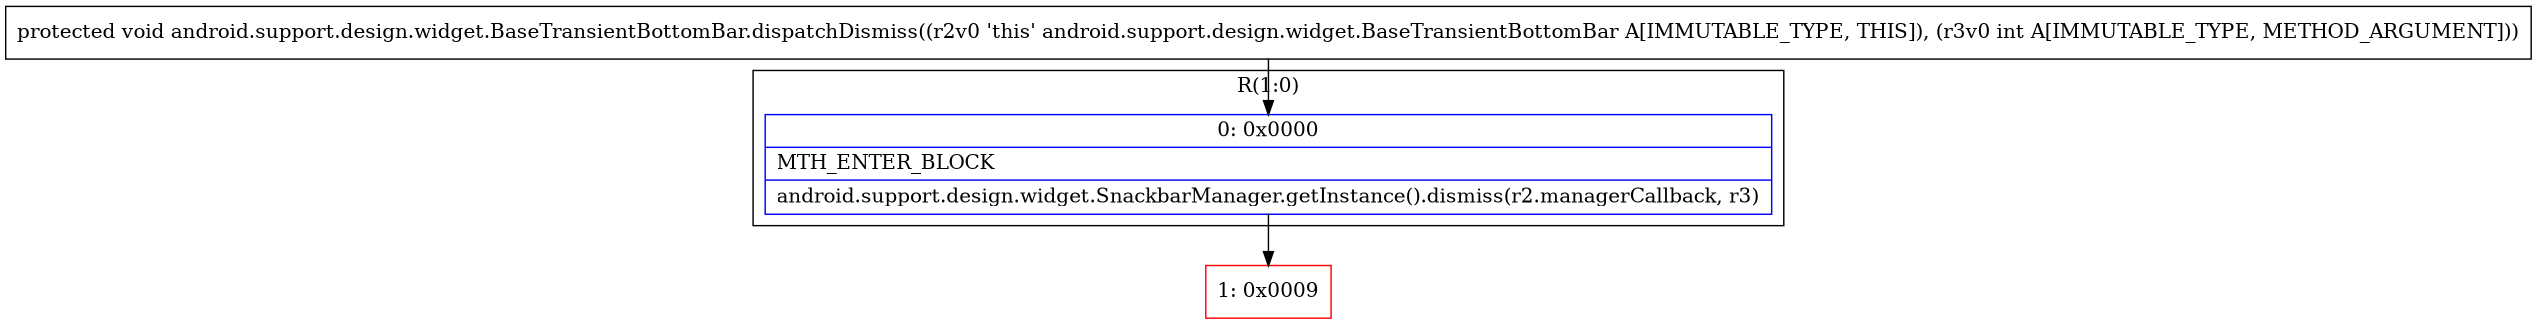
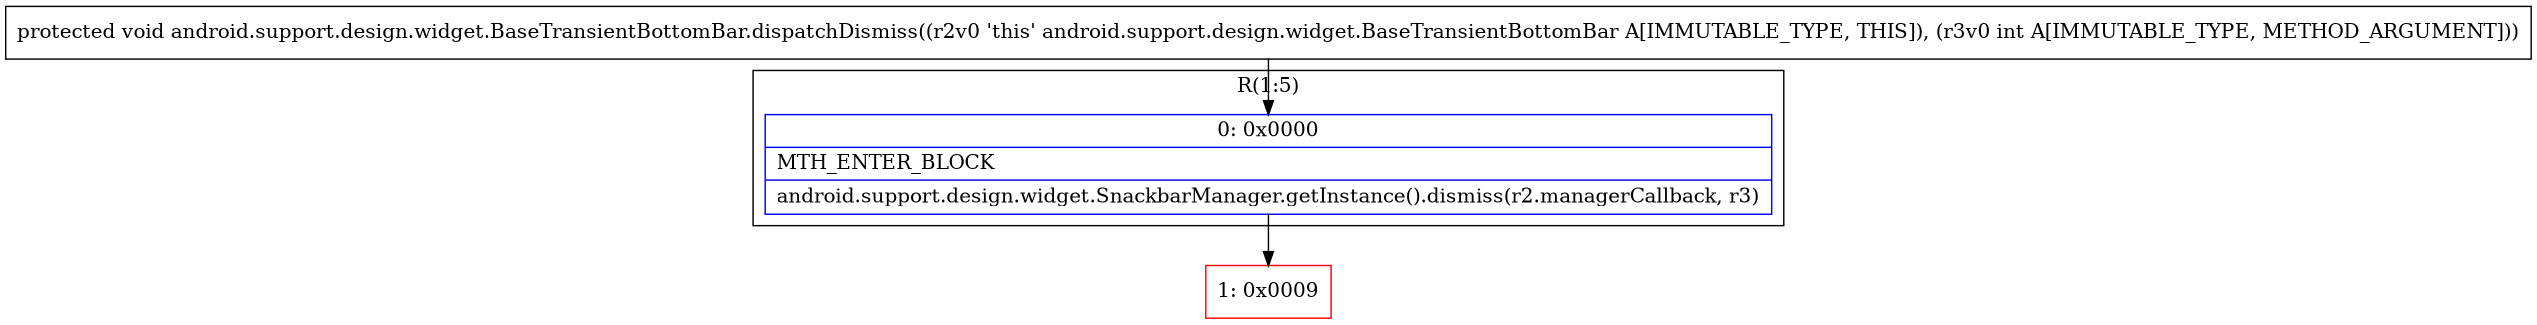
(1268, 87) -> (1268, 87)
